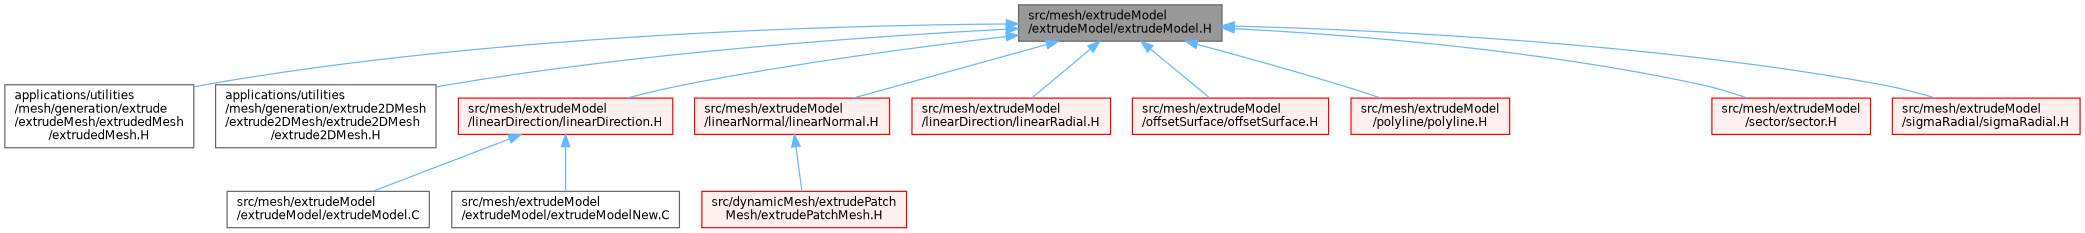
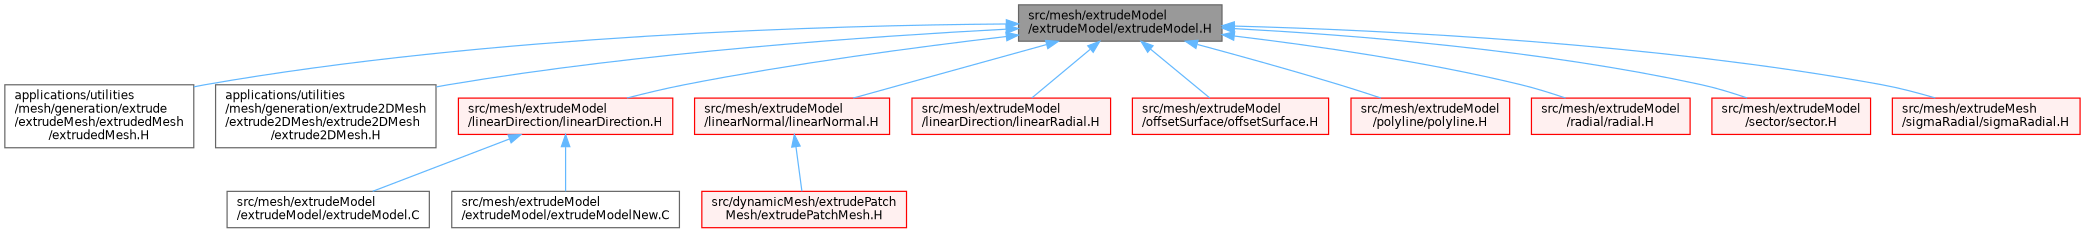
none -> (1611, 116)
(1986, 116) -> (1986, 116)
